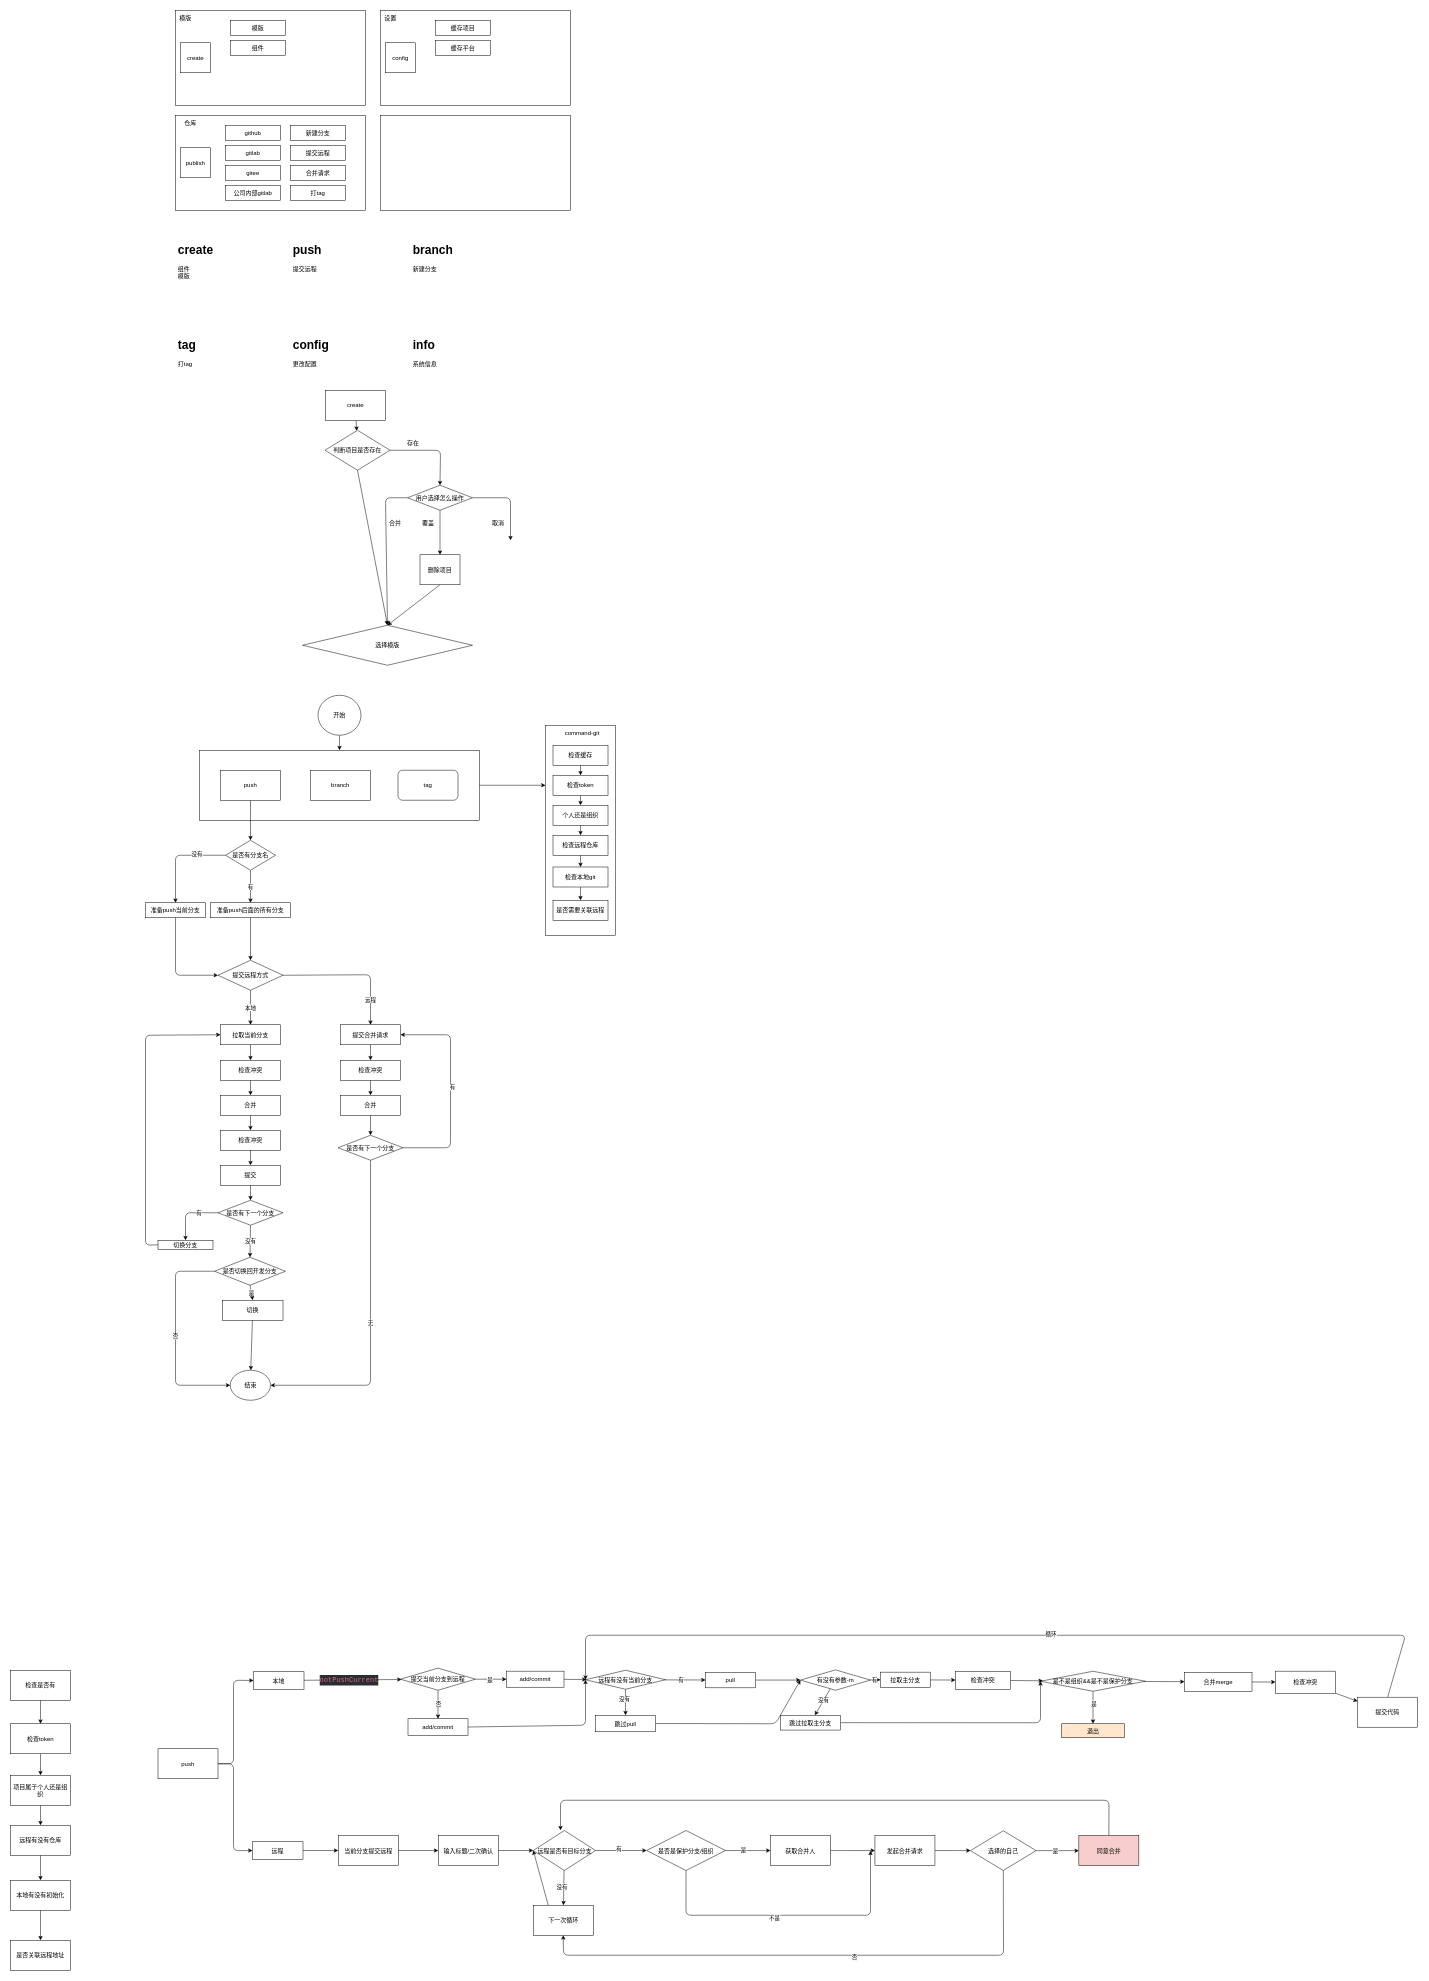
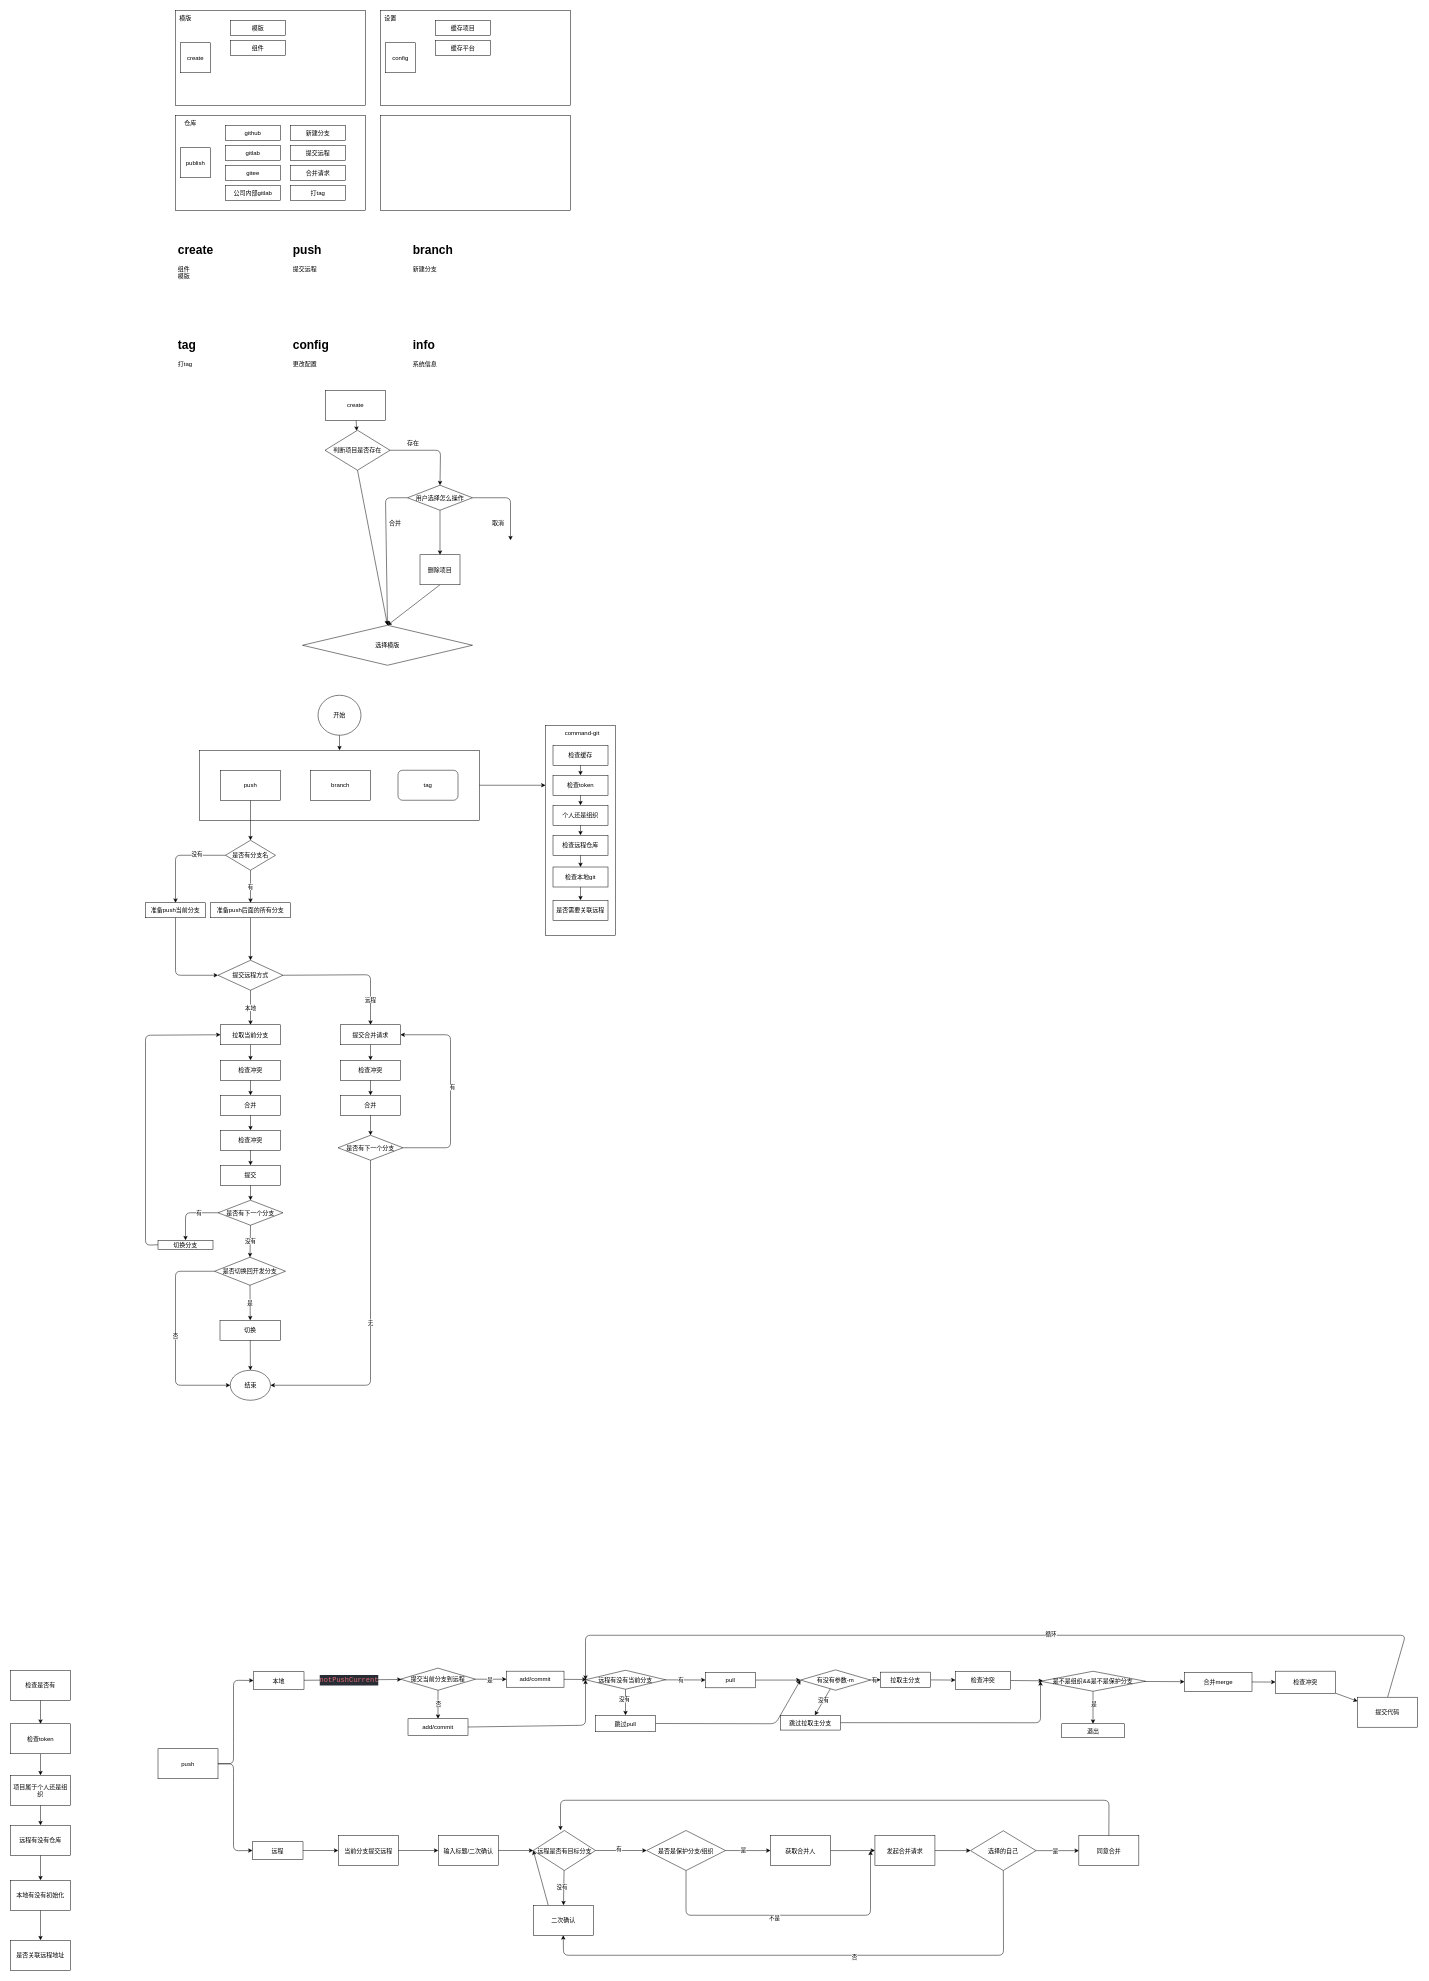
(428, 523) -> none
(253, 1310) -> (250, 1330)
(1093, 1731) -> (1093, 1731)
(1109, 1851) -> (1109, 1851)
(563, 1920) -> (563, 1920)
